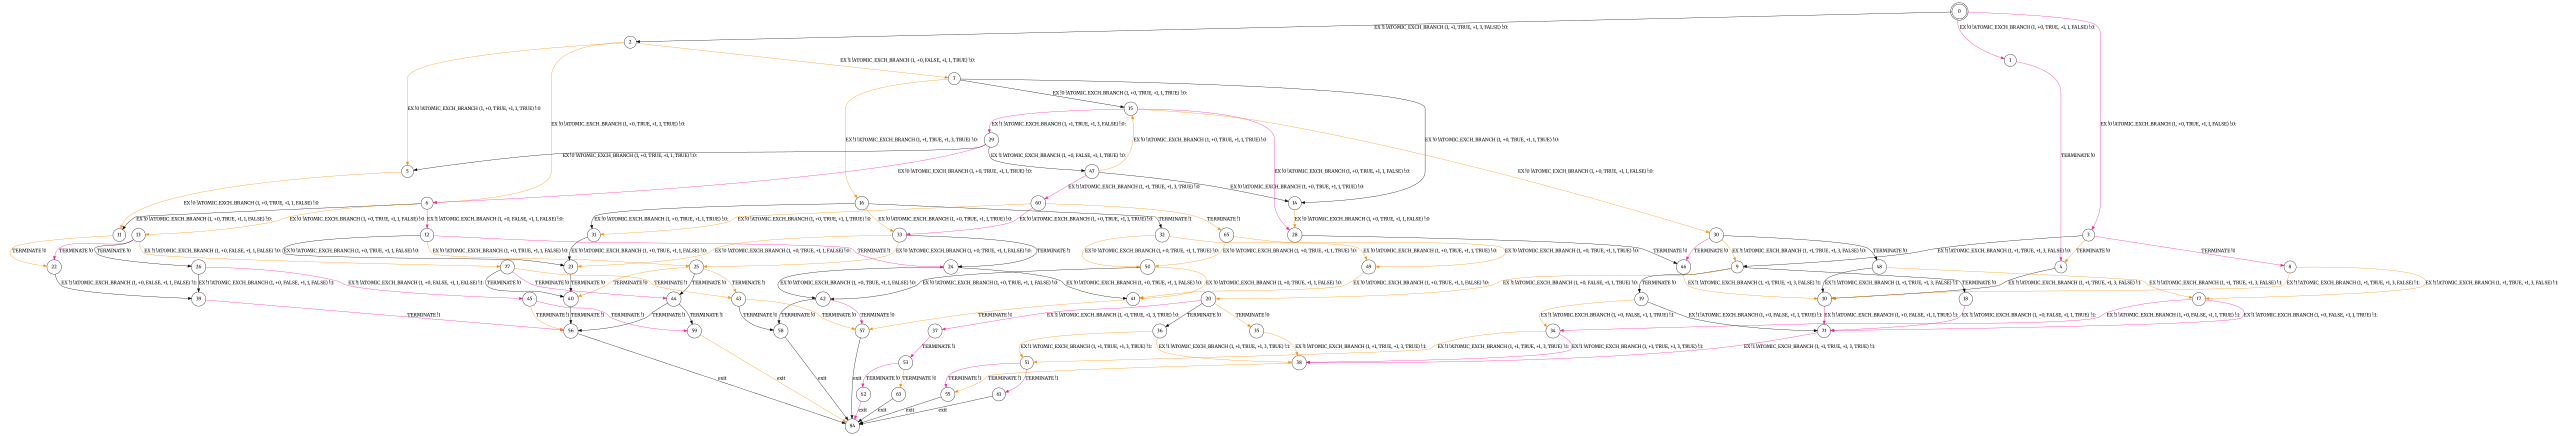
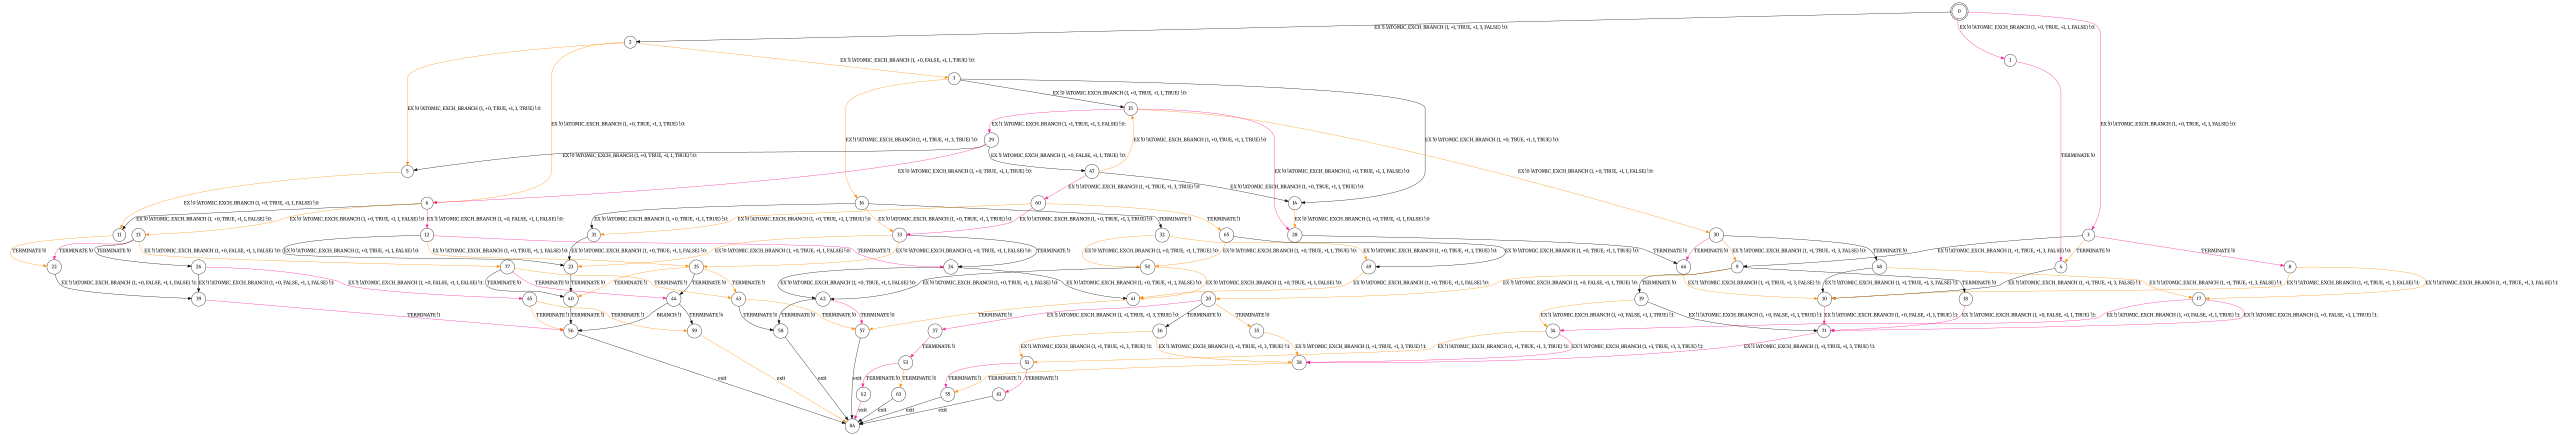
(1435, 243) -> (1435, 243)
(631, 283) -> (631, 283)
(669, 315) -> (669, 315)
(706, 315) -> (706, 315)
(610, 317) -> (610, 317)
